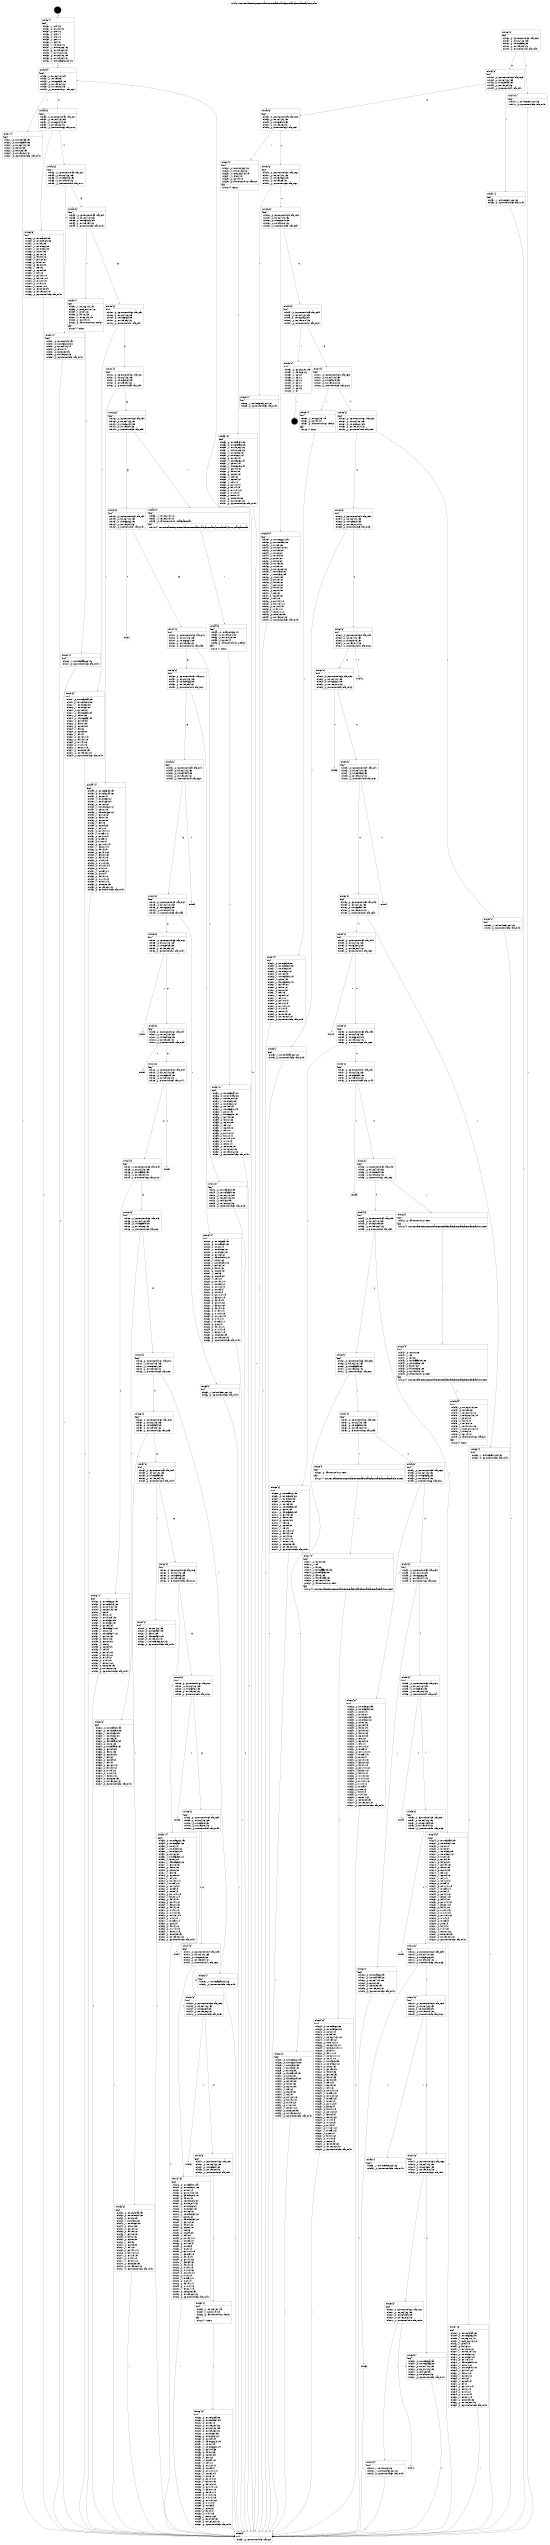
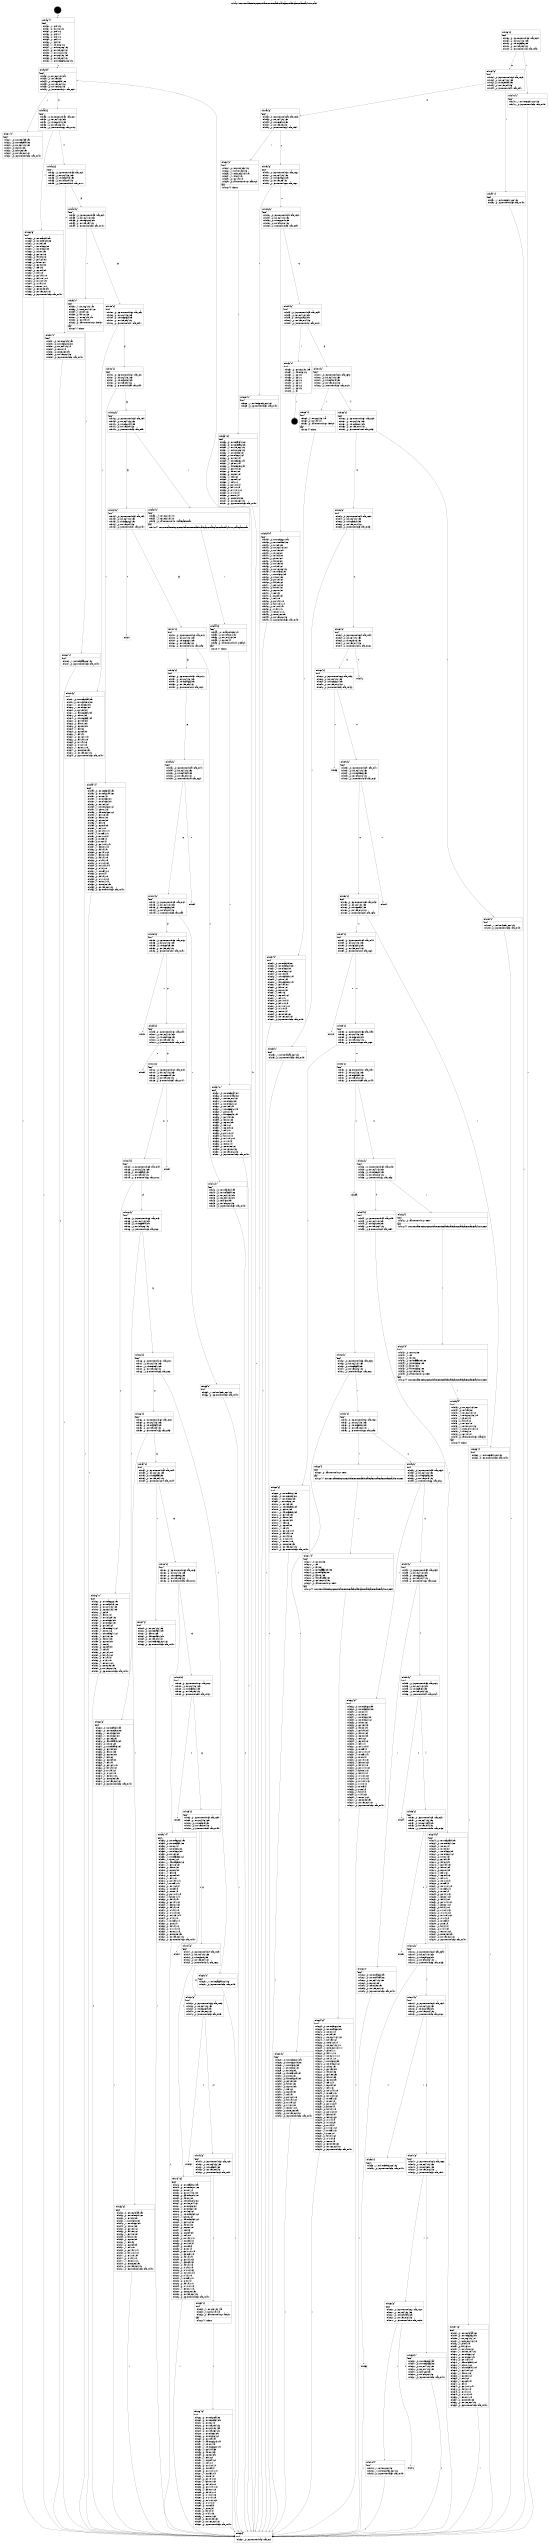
(222, 1288) -> none
(366, 1292) -> (354, 1275)
